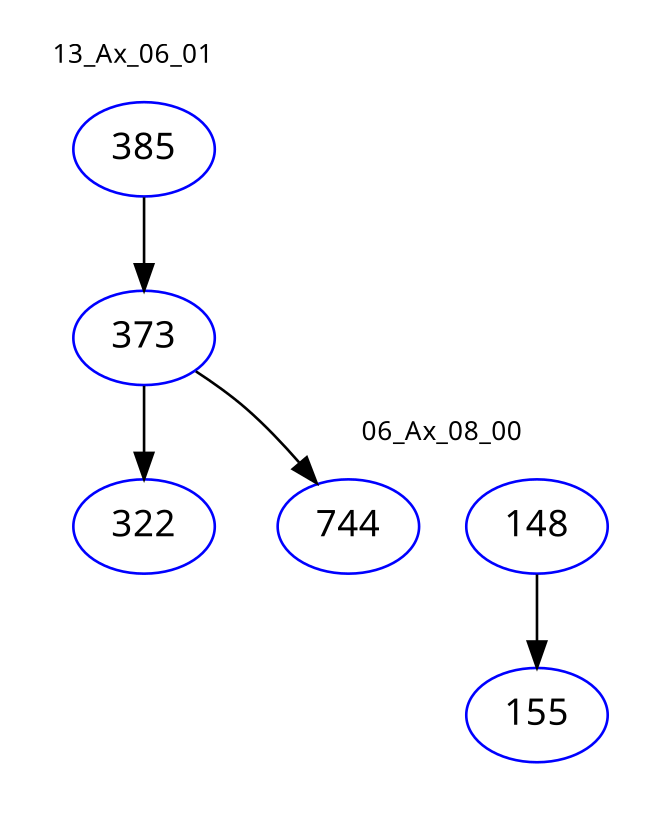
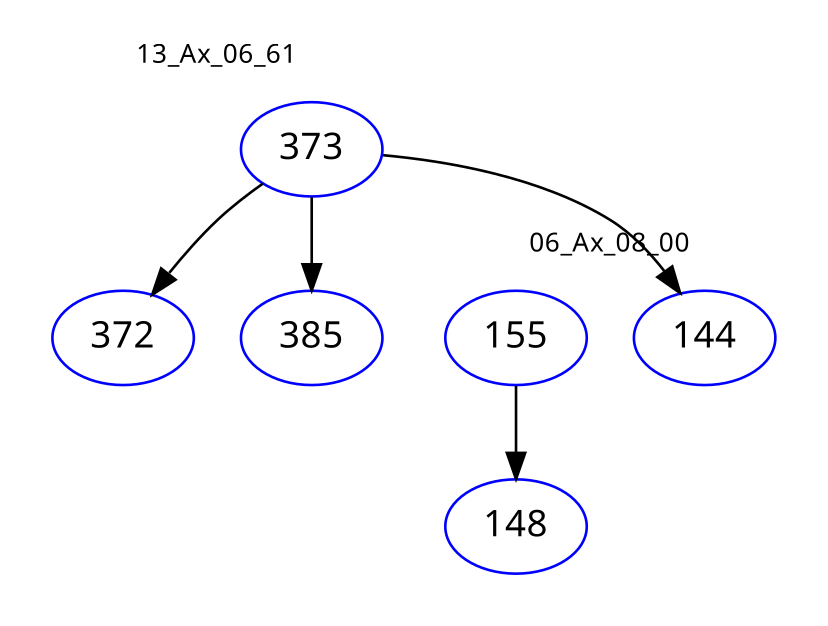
(134, 56) -> (217, 56)
(144, 231) -> (312, 231)
(144, 527) -> (123, 338)
(348, 527) -> (705, 338)
(537, 608) -> (516, 419)
